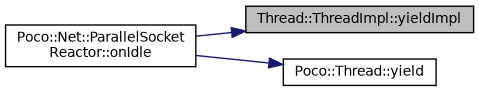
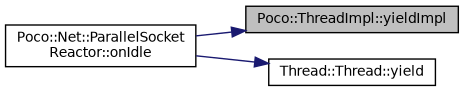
(360, 19) -> (352, 19)
(360, 72) -> (352, 72)
